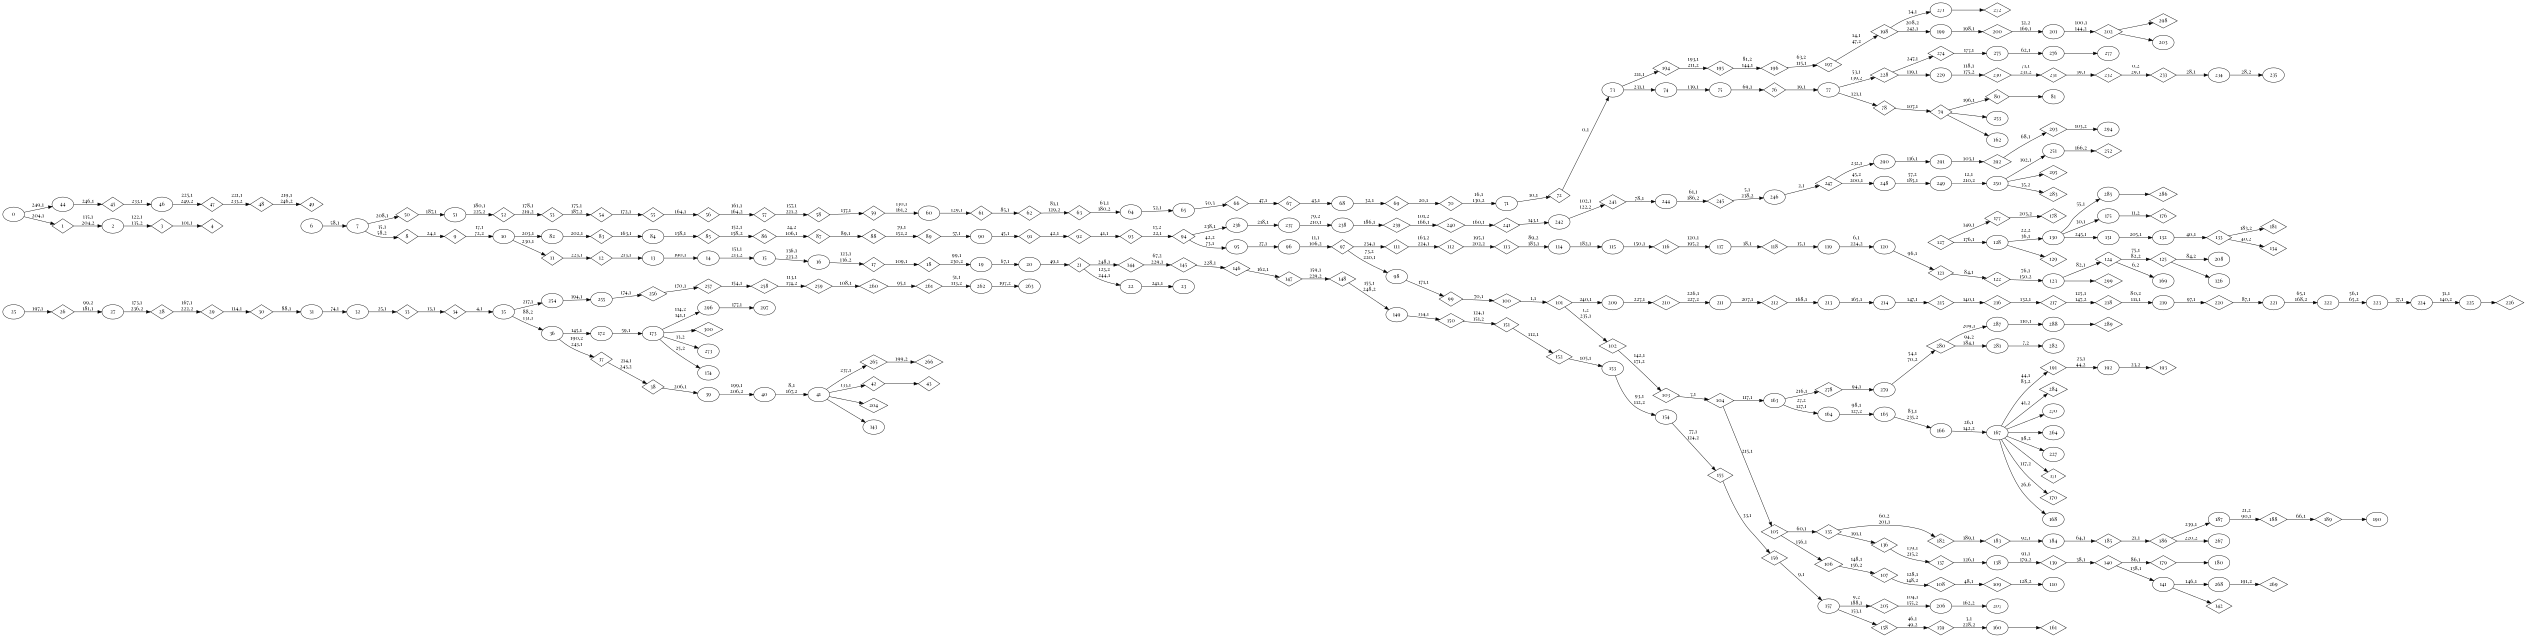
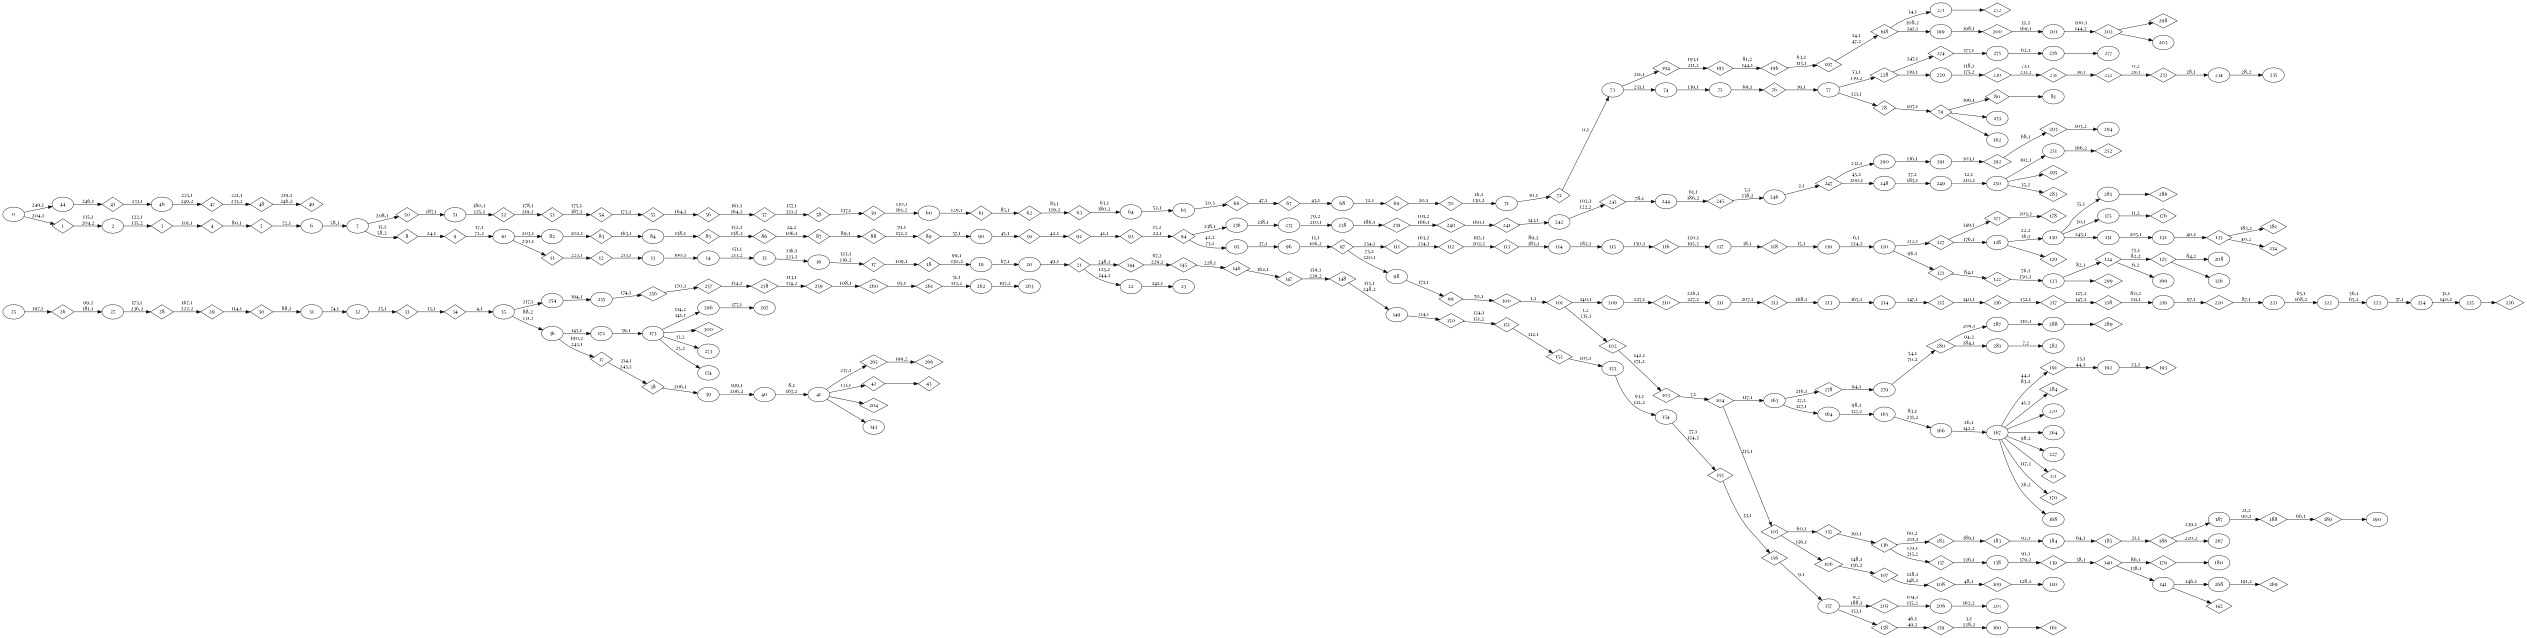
none -> (261, 226)
none -> (1910, 245)
(2026, 485) -> (2026, 485)
(1885, 525) -> (1910, 543)
